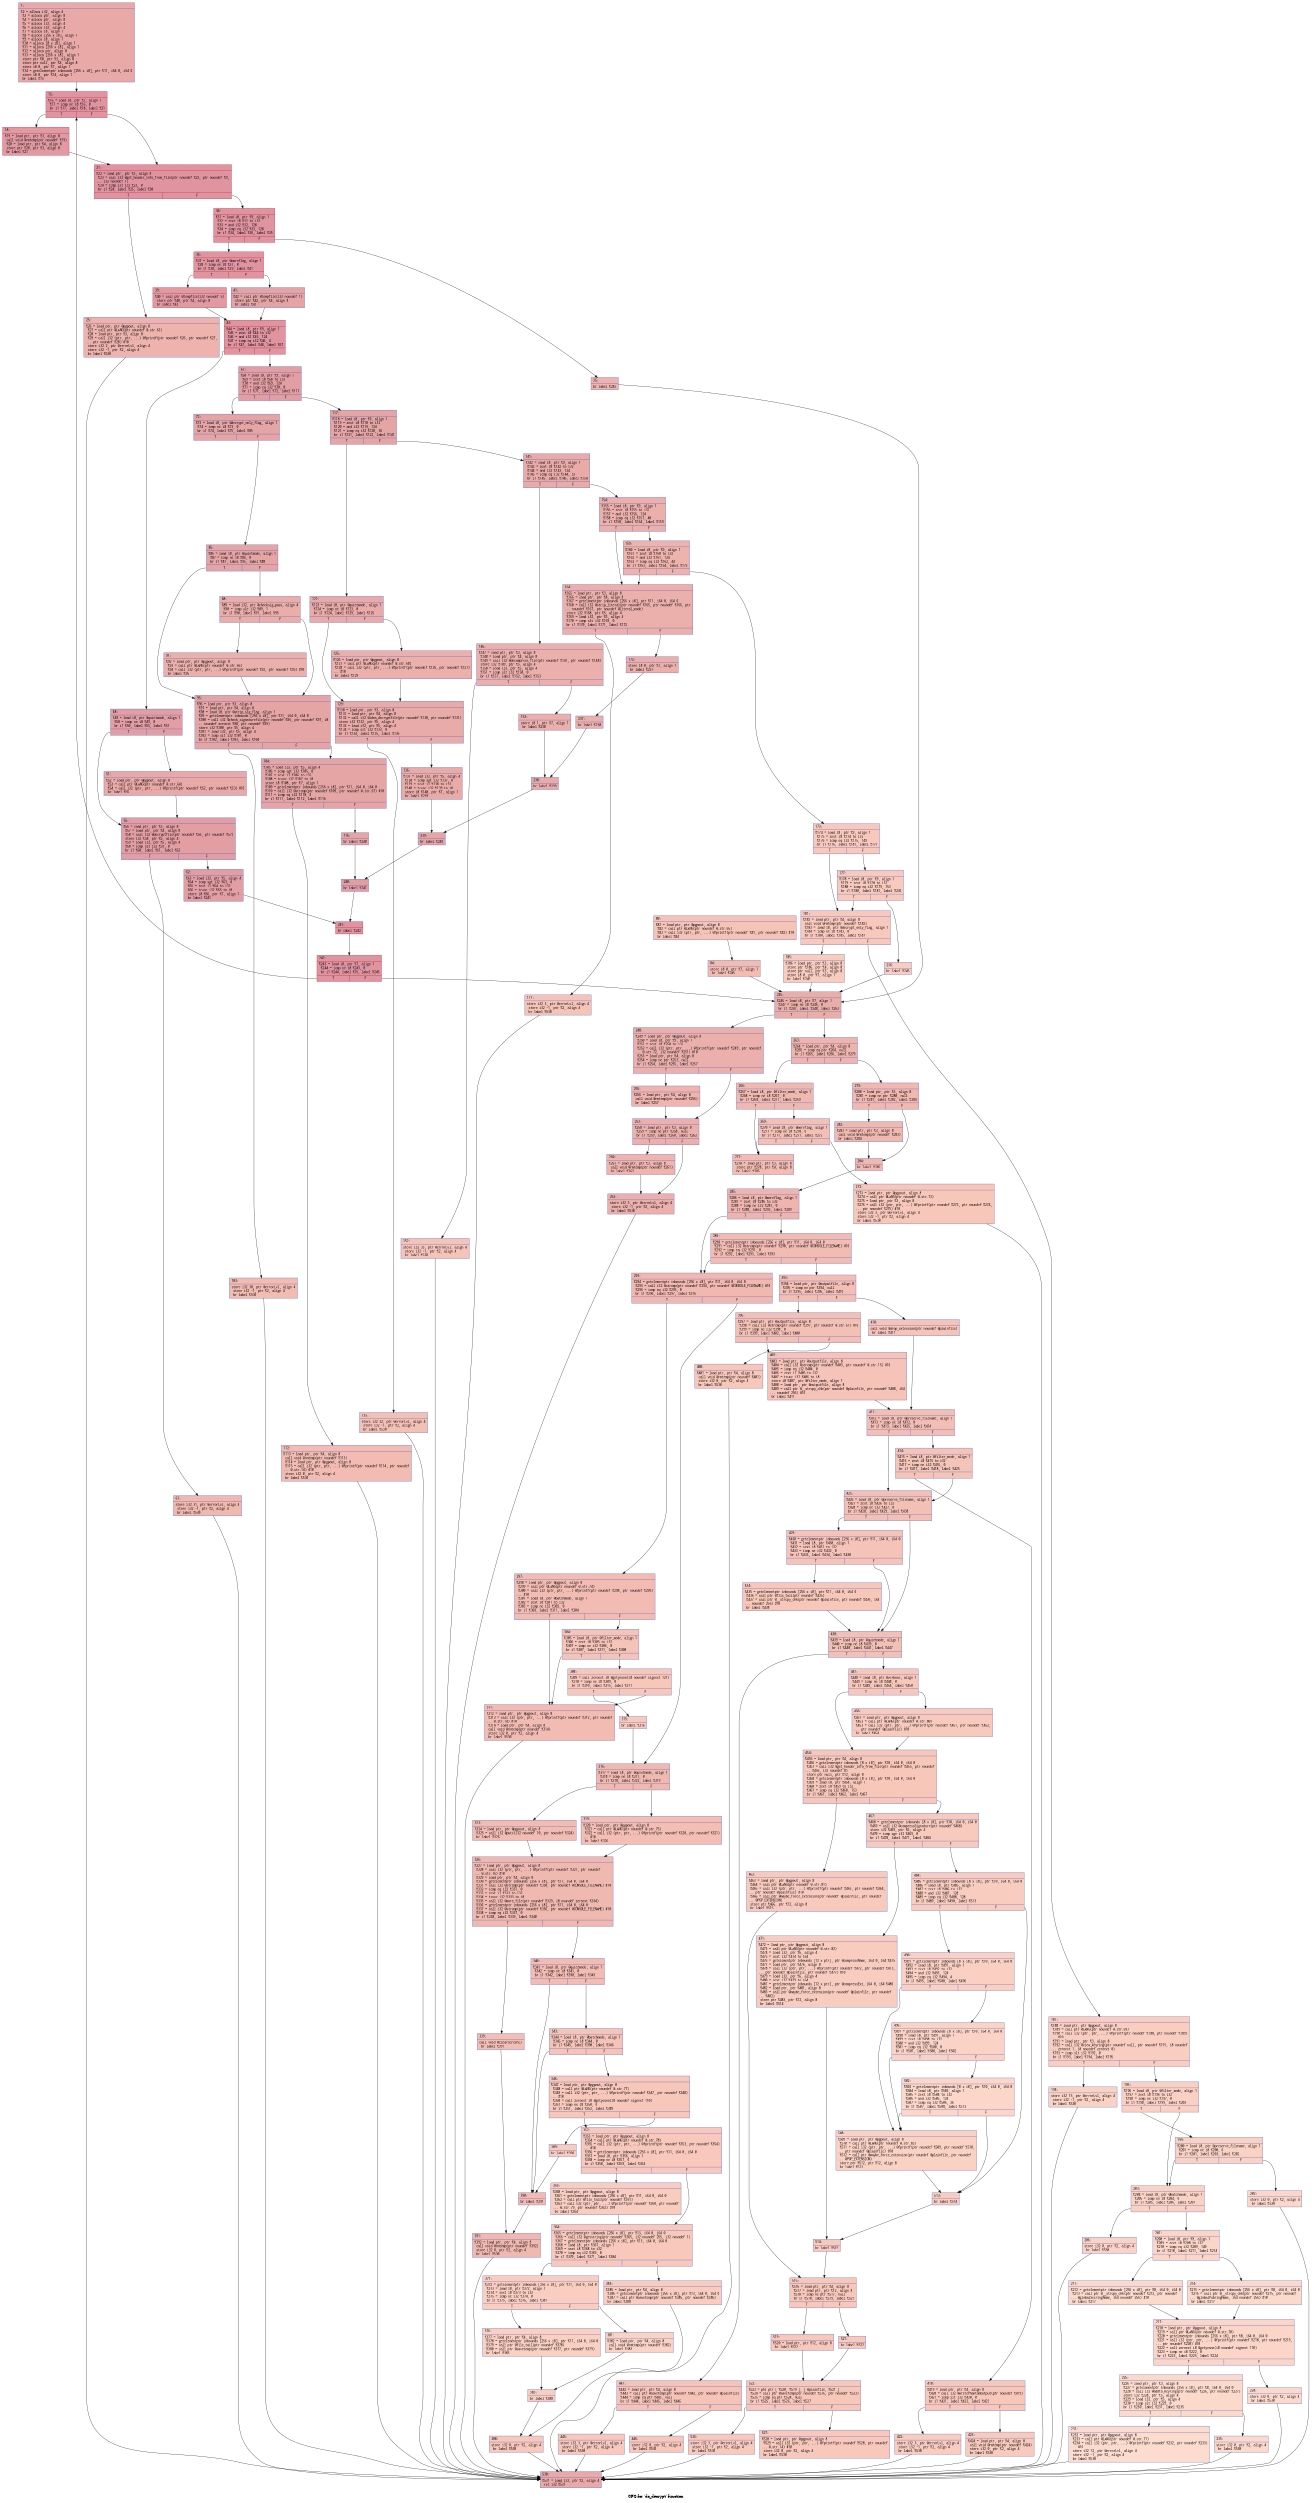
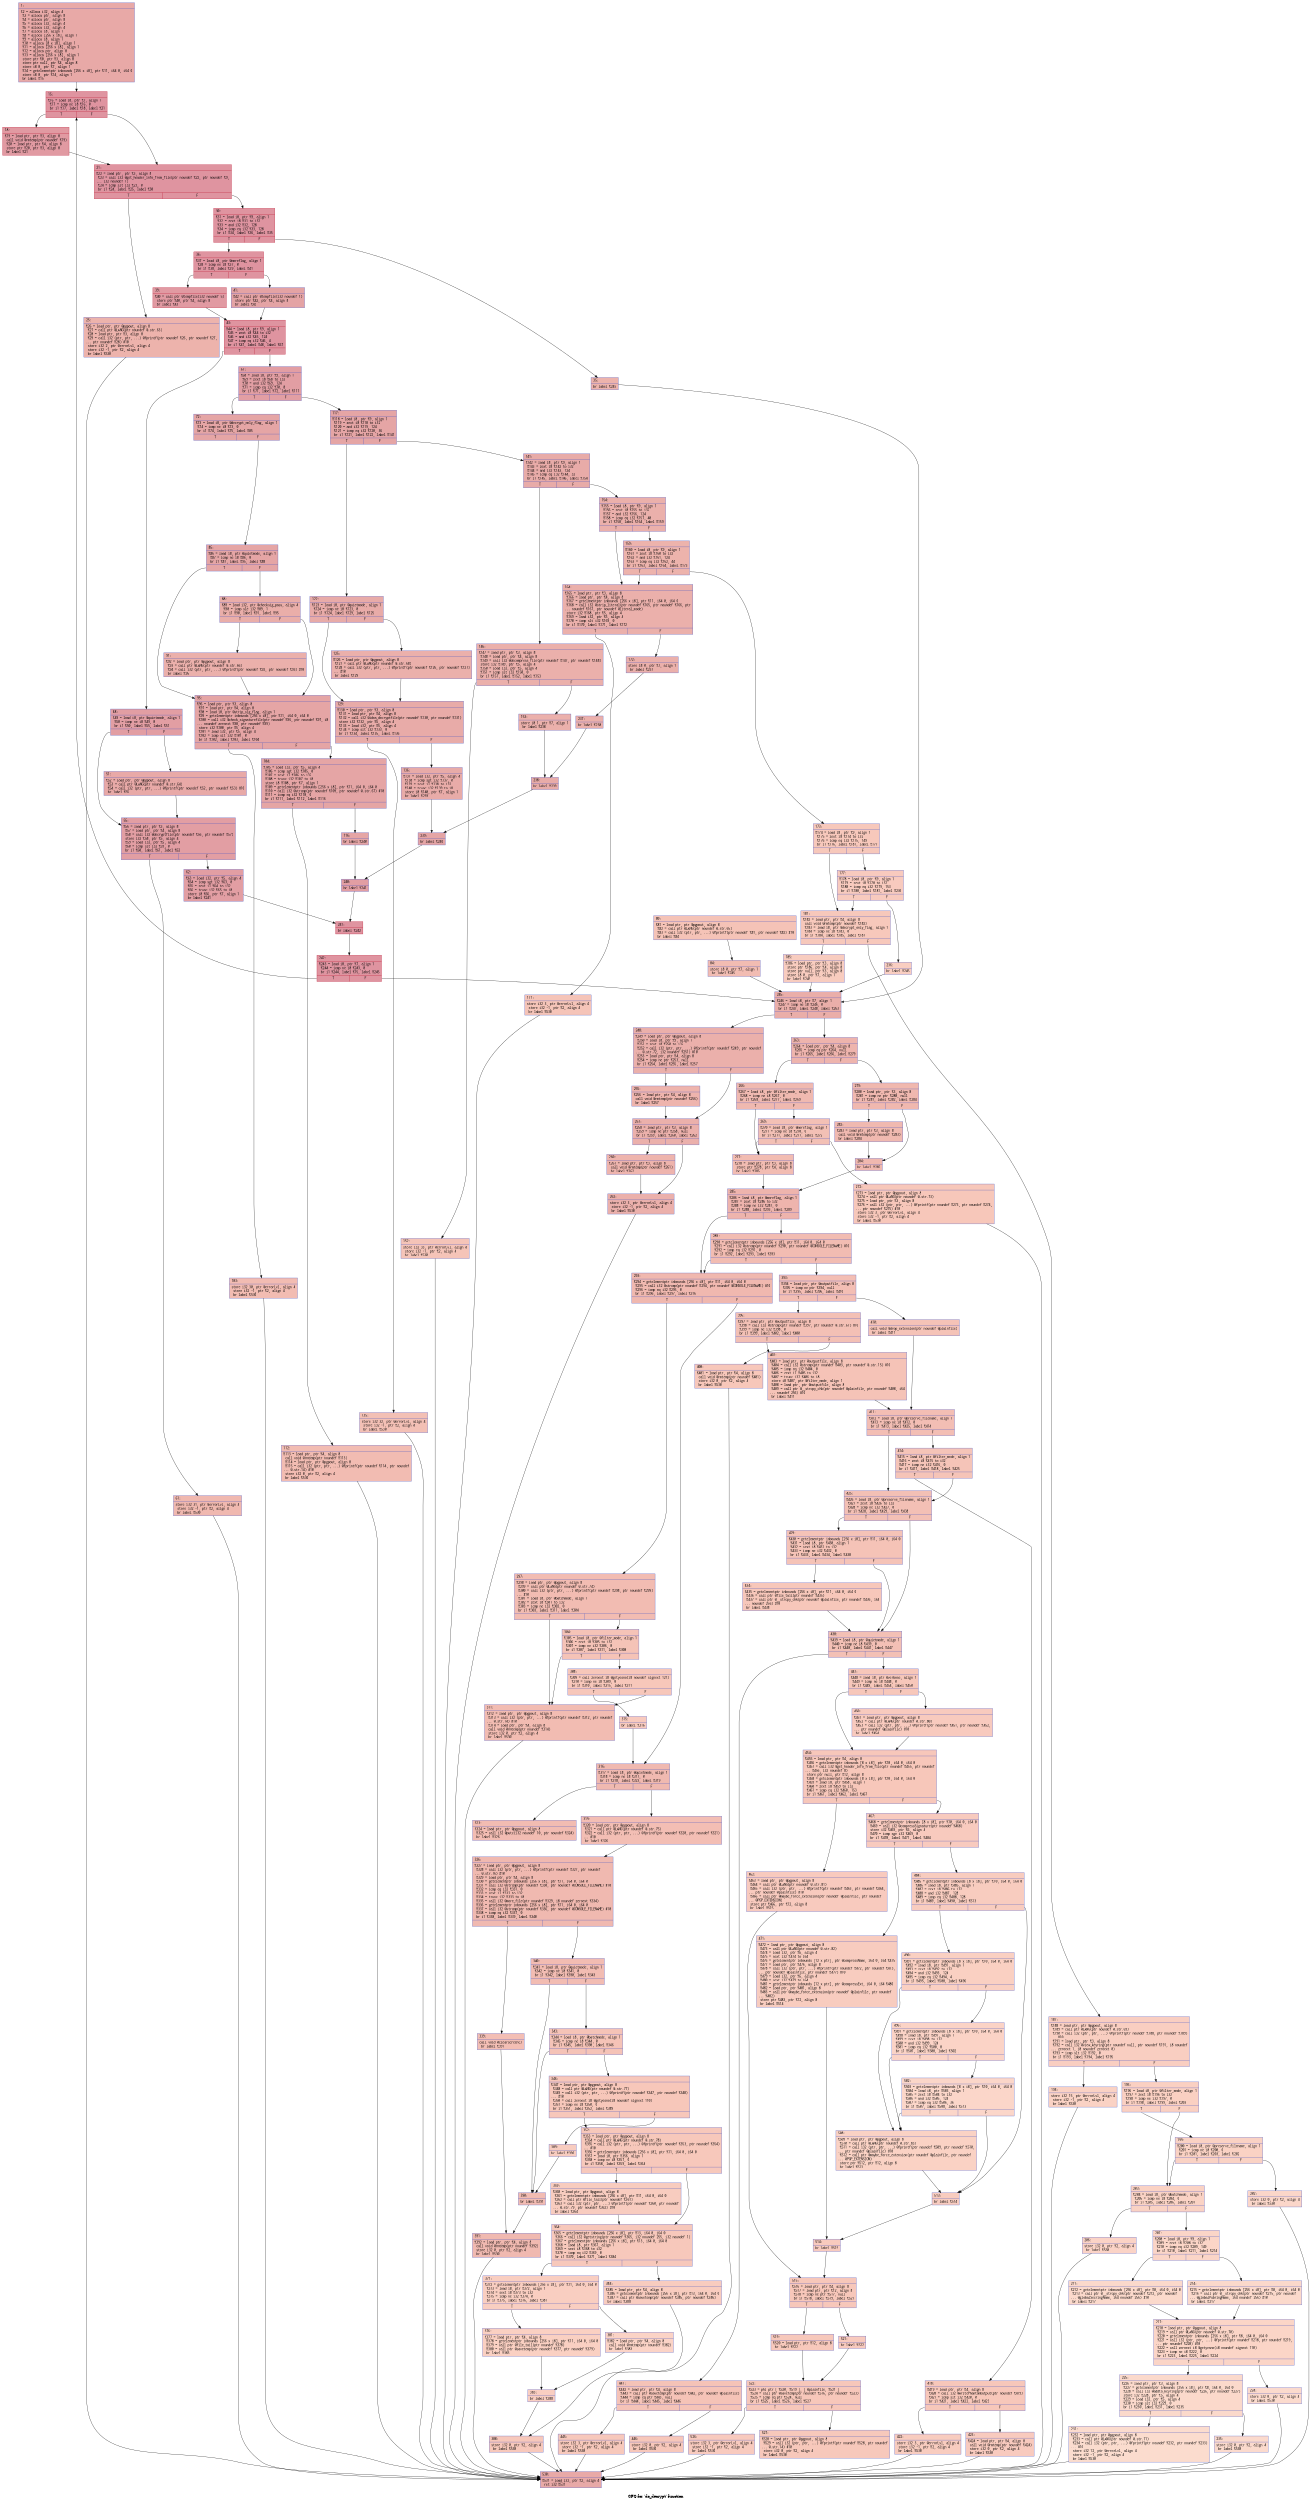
(529, 1847) -> none
